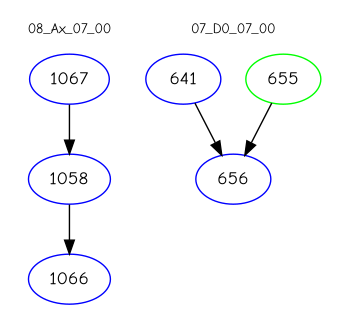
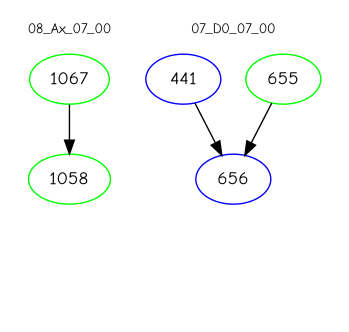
(69, 79) -> (69, 79)
(183, 79) -> (183, 79)
(69, 179) -> (69, 179)
(69, 279) -> none
